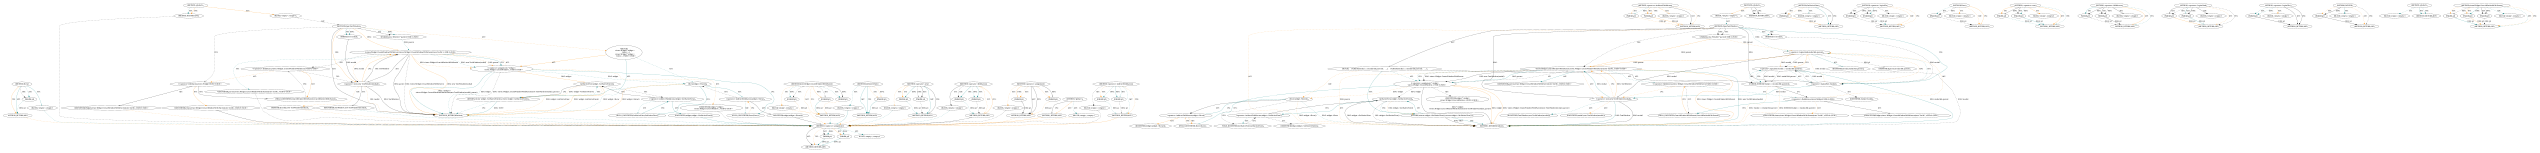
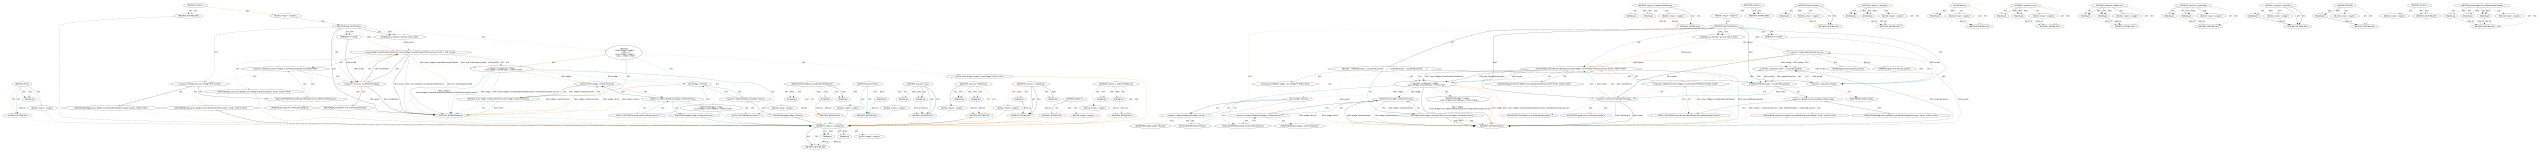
none -> (980, 76)
none -> (1285, 84)
